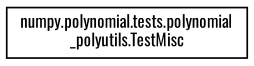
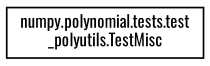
(127, 33) -> (105, 33)
